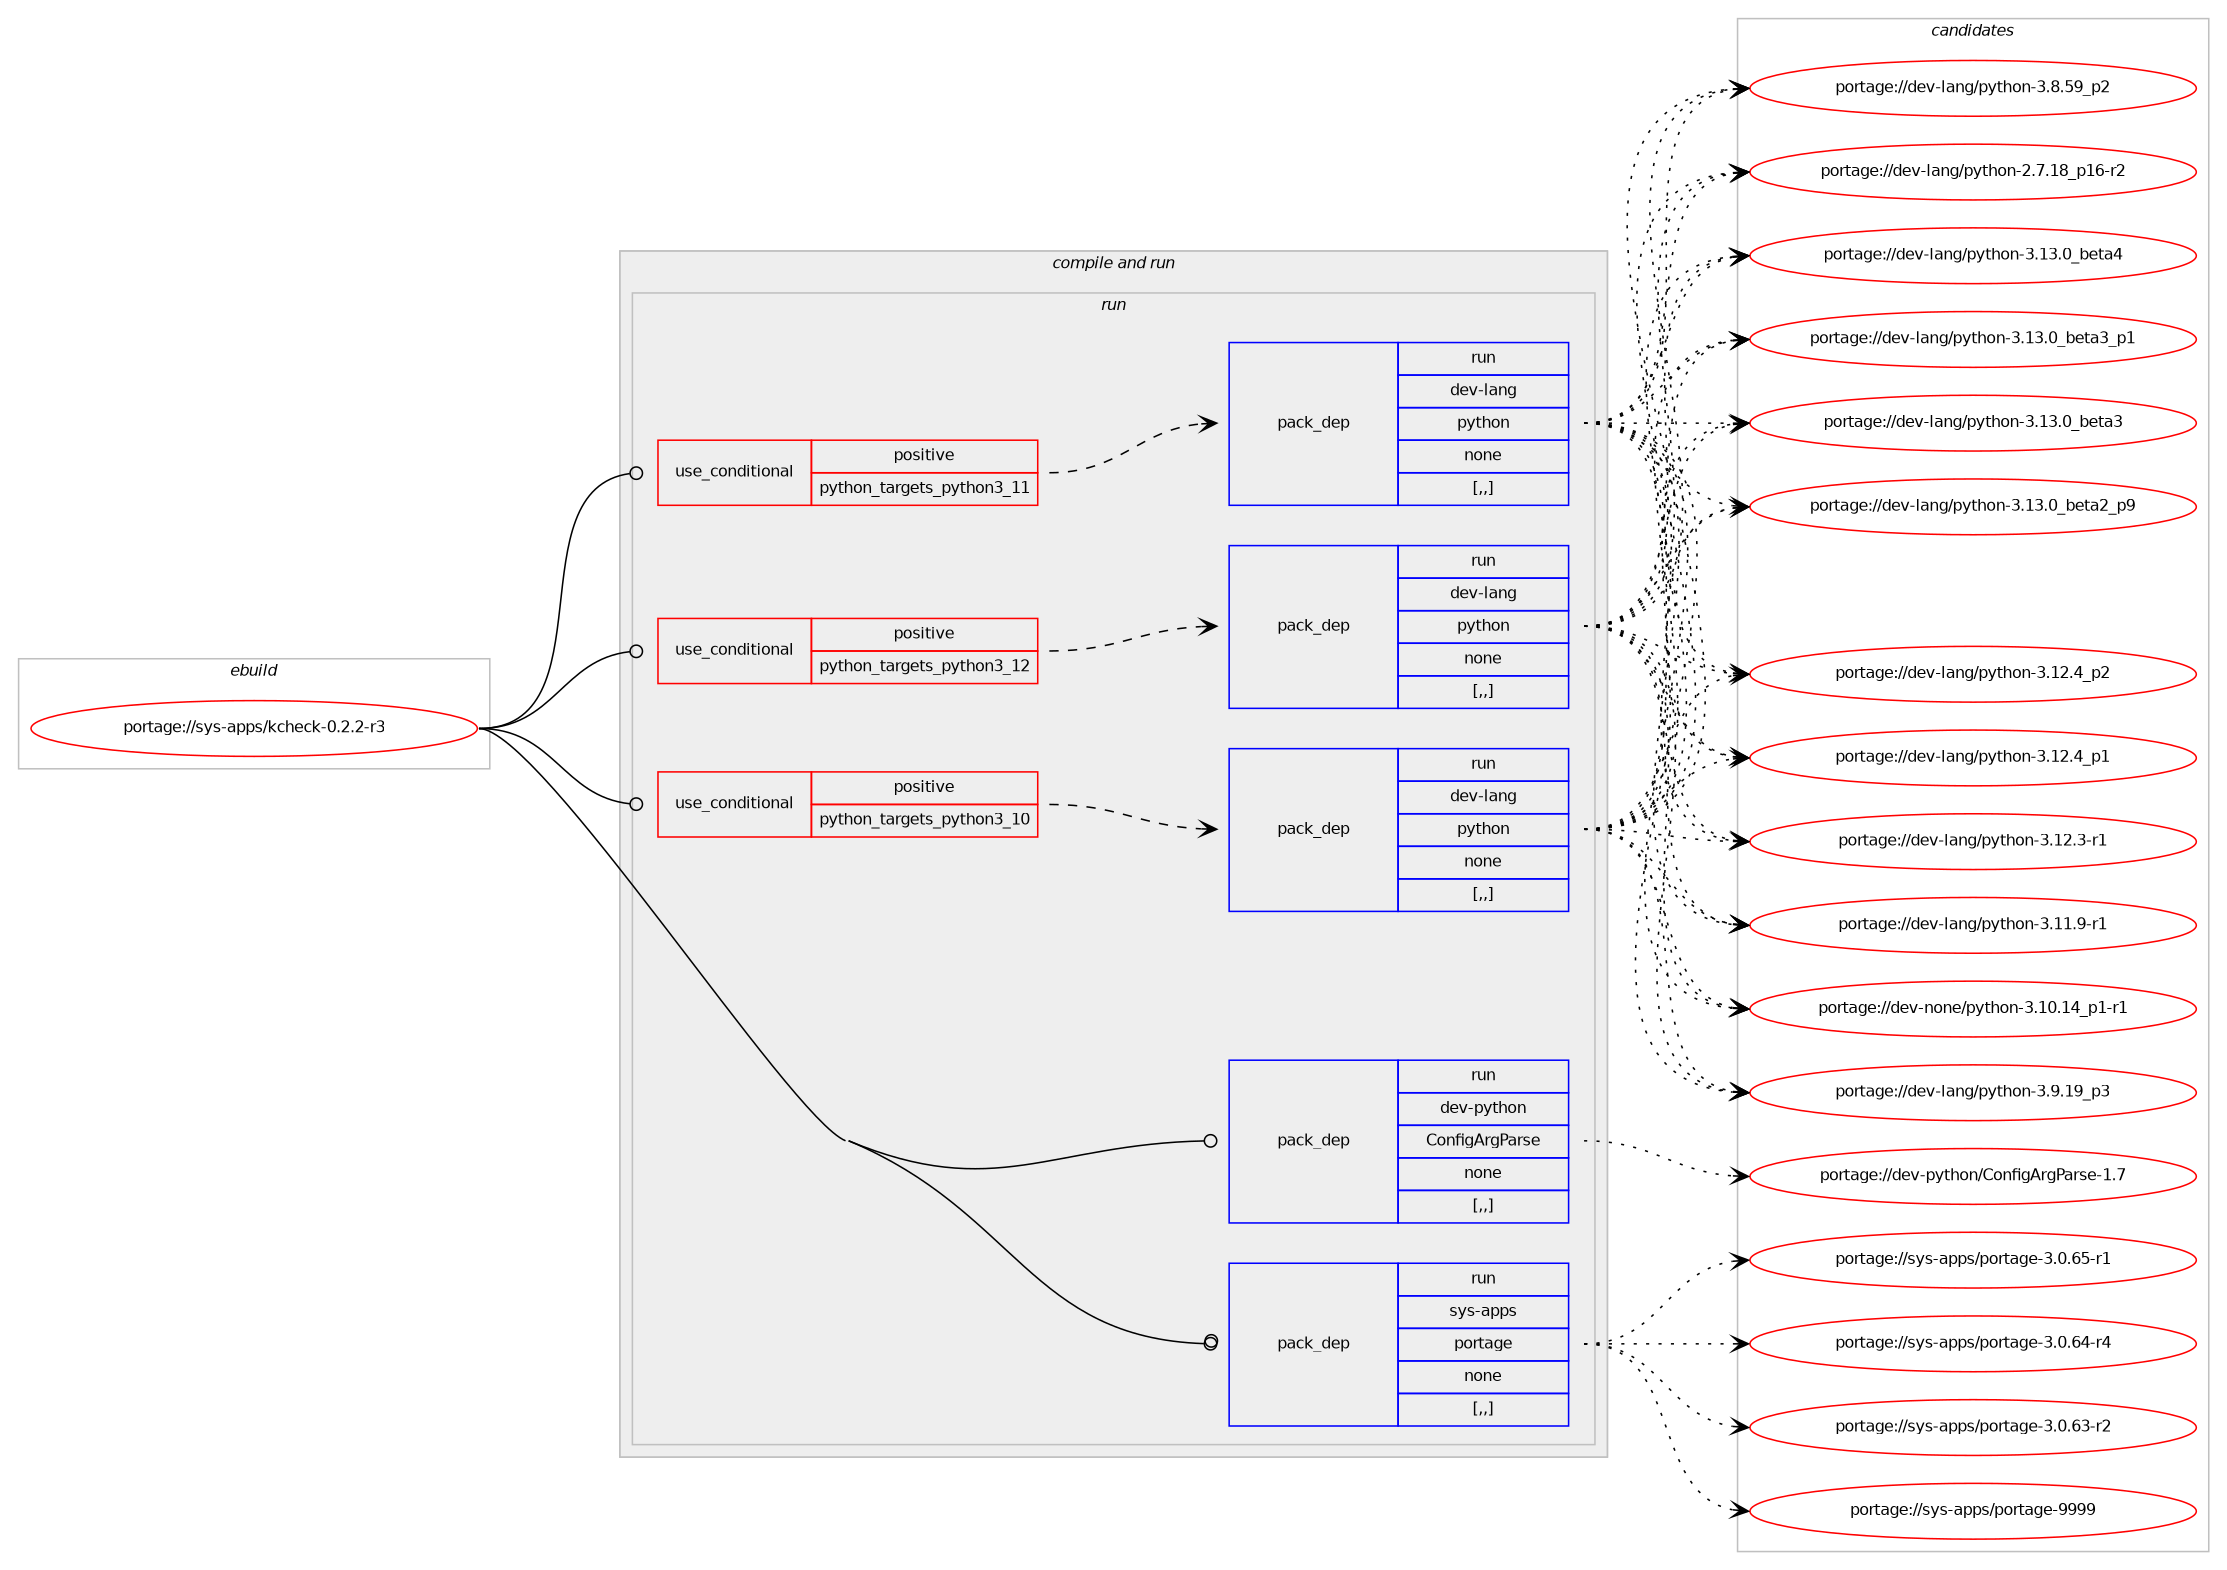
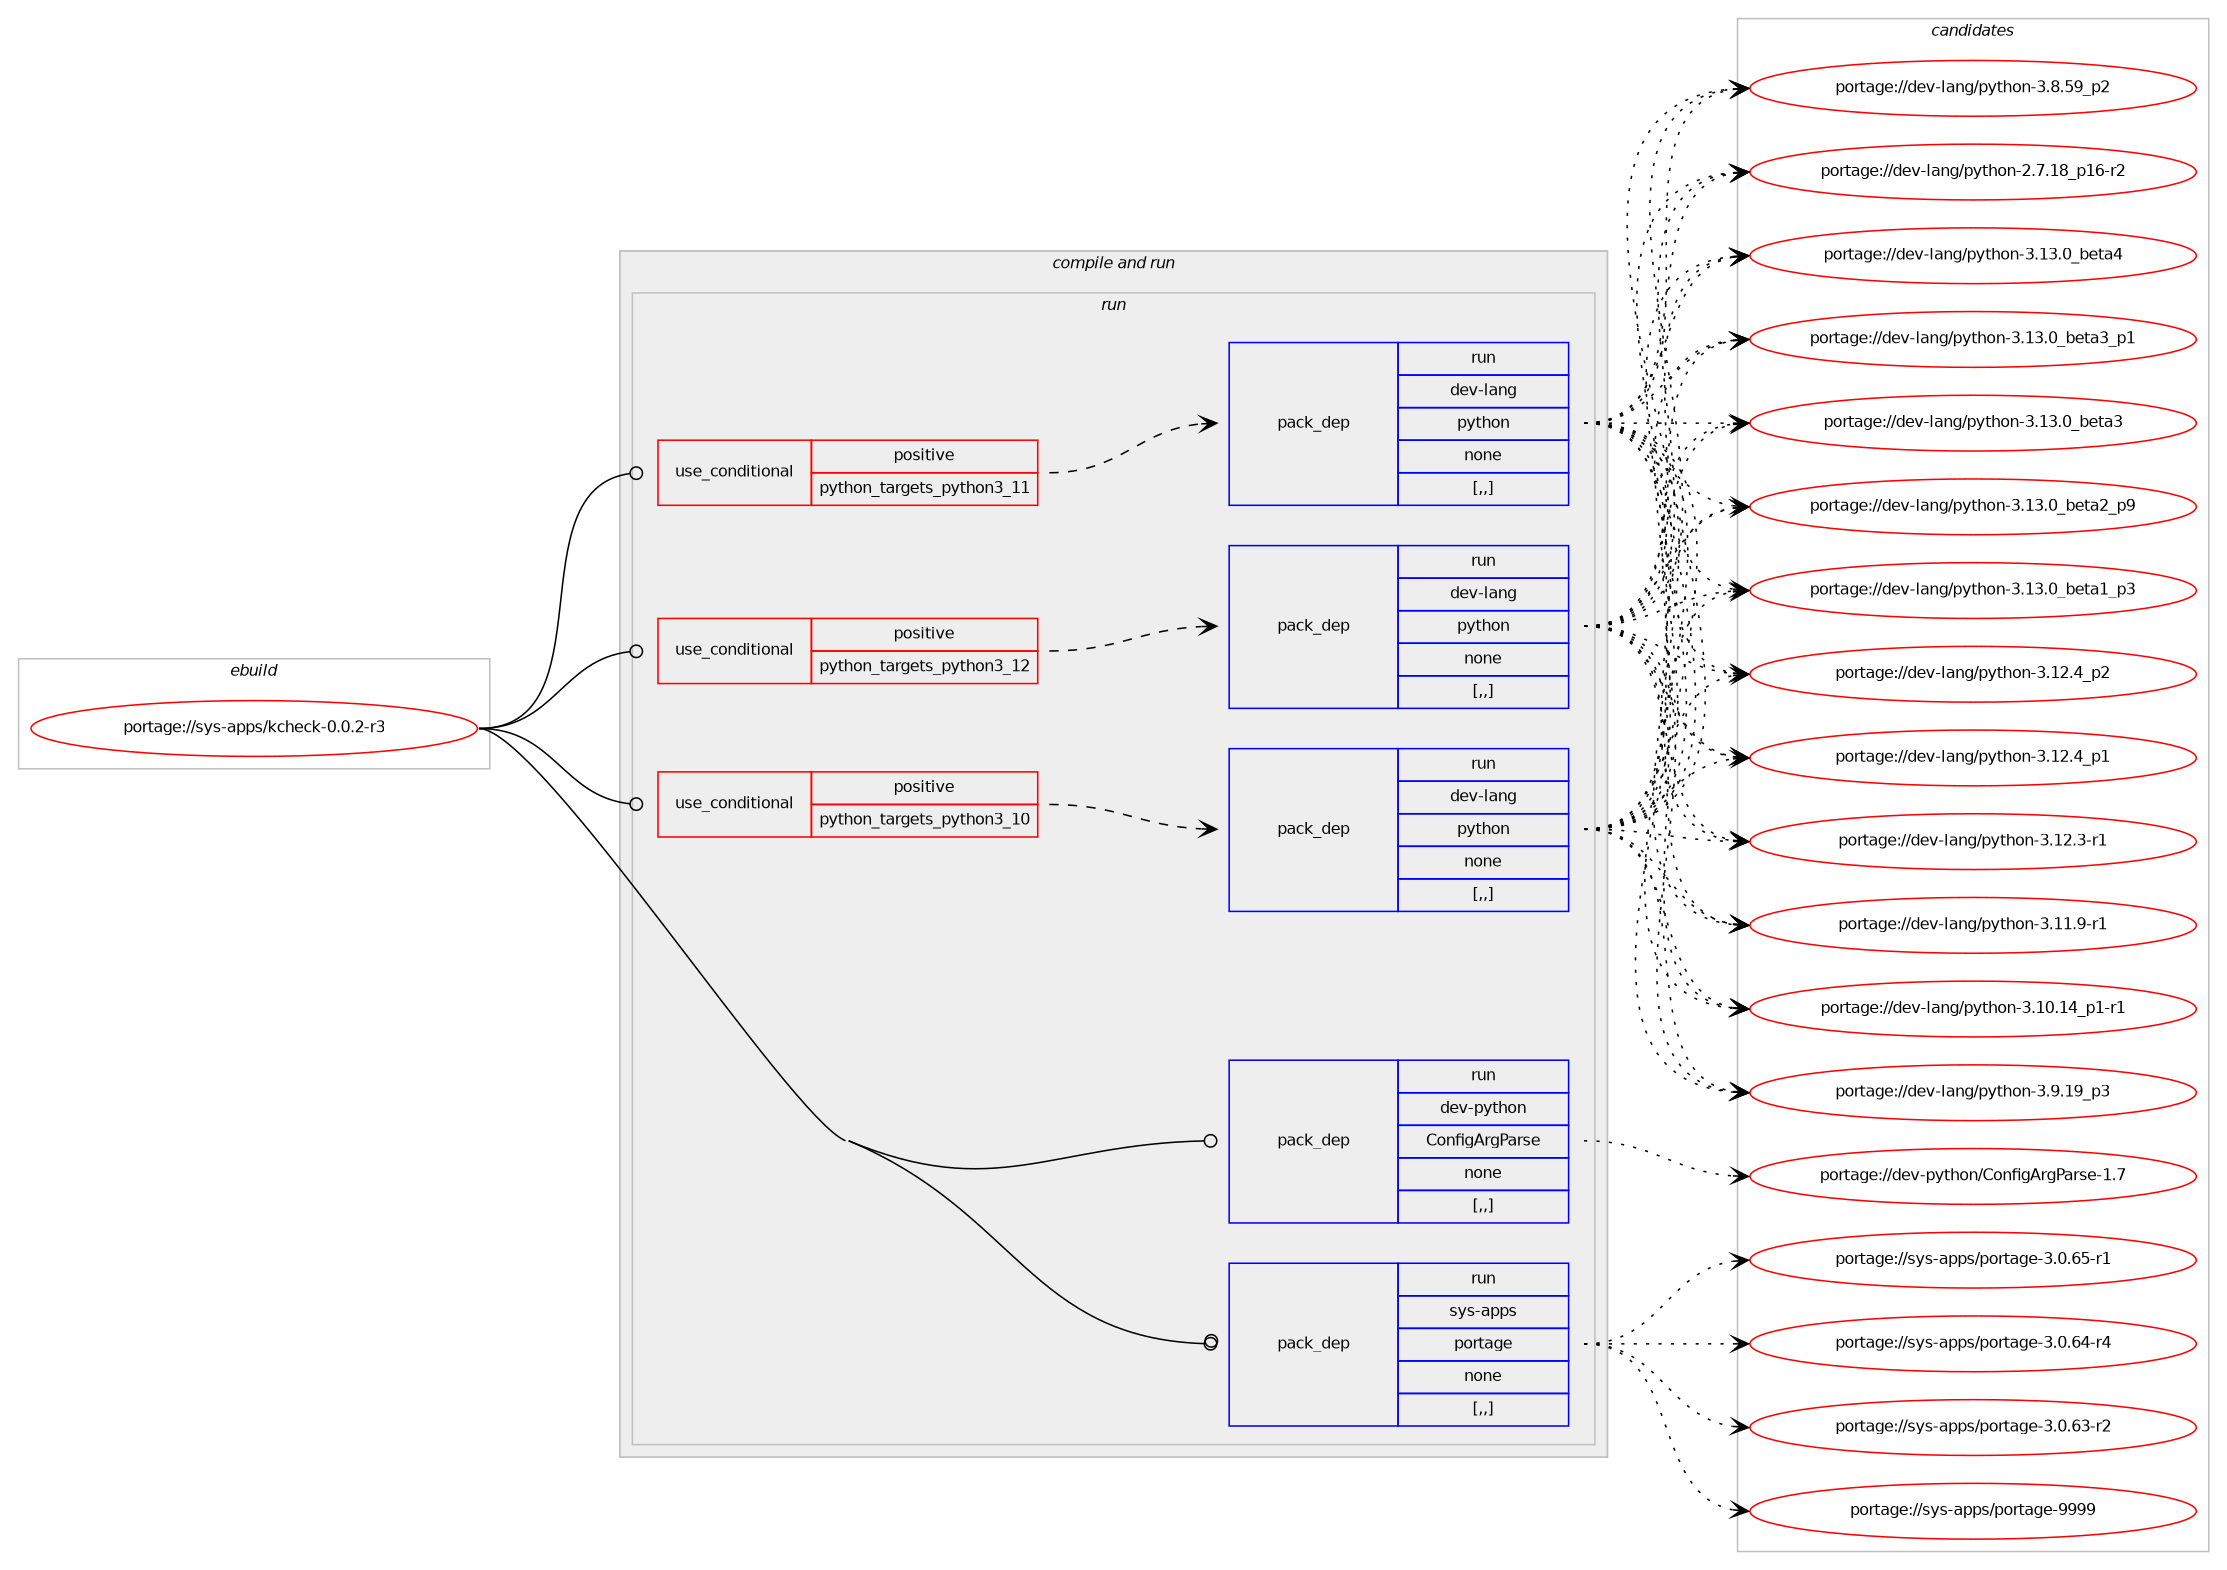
none -> (1973, 591)
(254, 728) -> (254, 728)
(1973, 1009) -> (1973, 1009)
